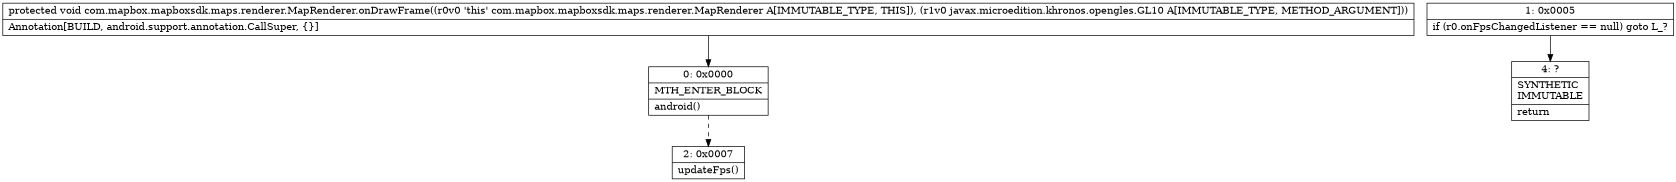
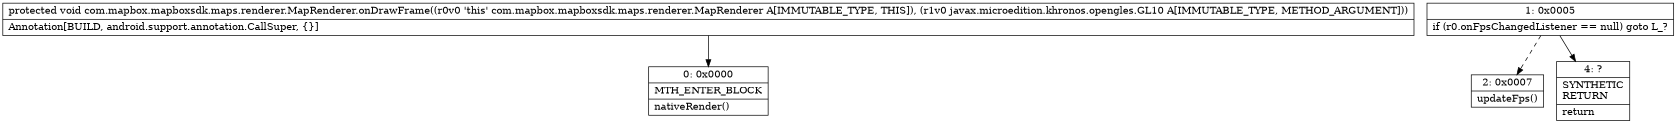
(1550, 96) -> (1585, 96)
(677, 107) -> (692, 107)
(708, 127) -> (1531, 52)
